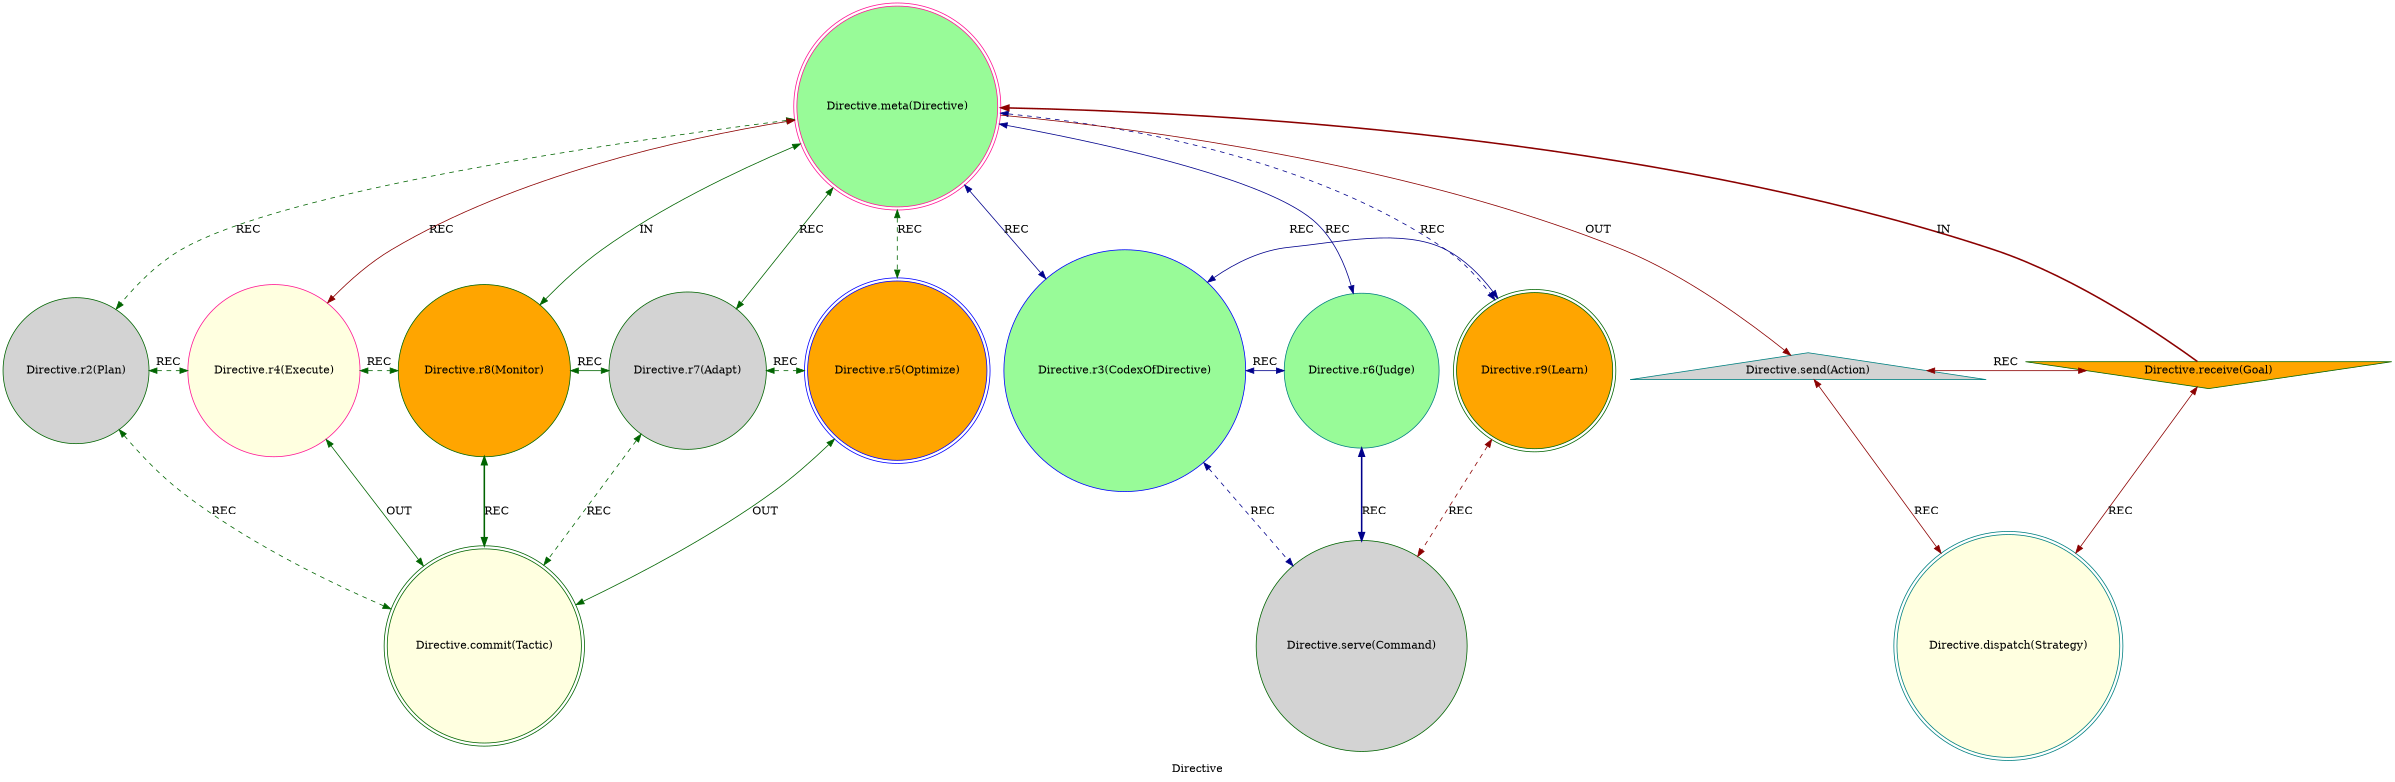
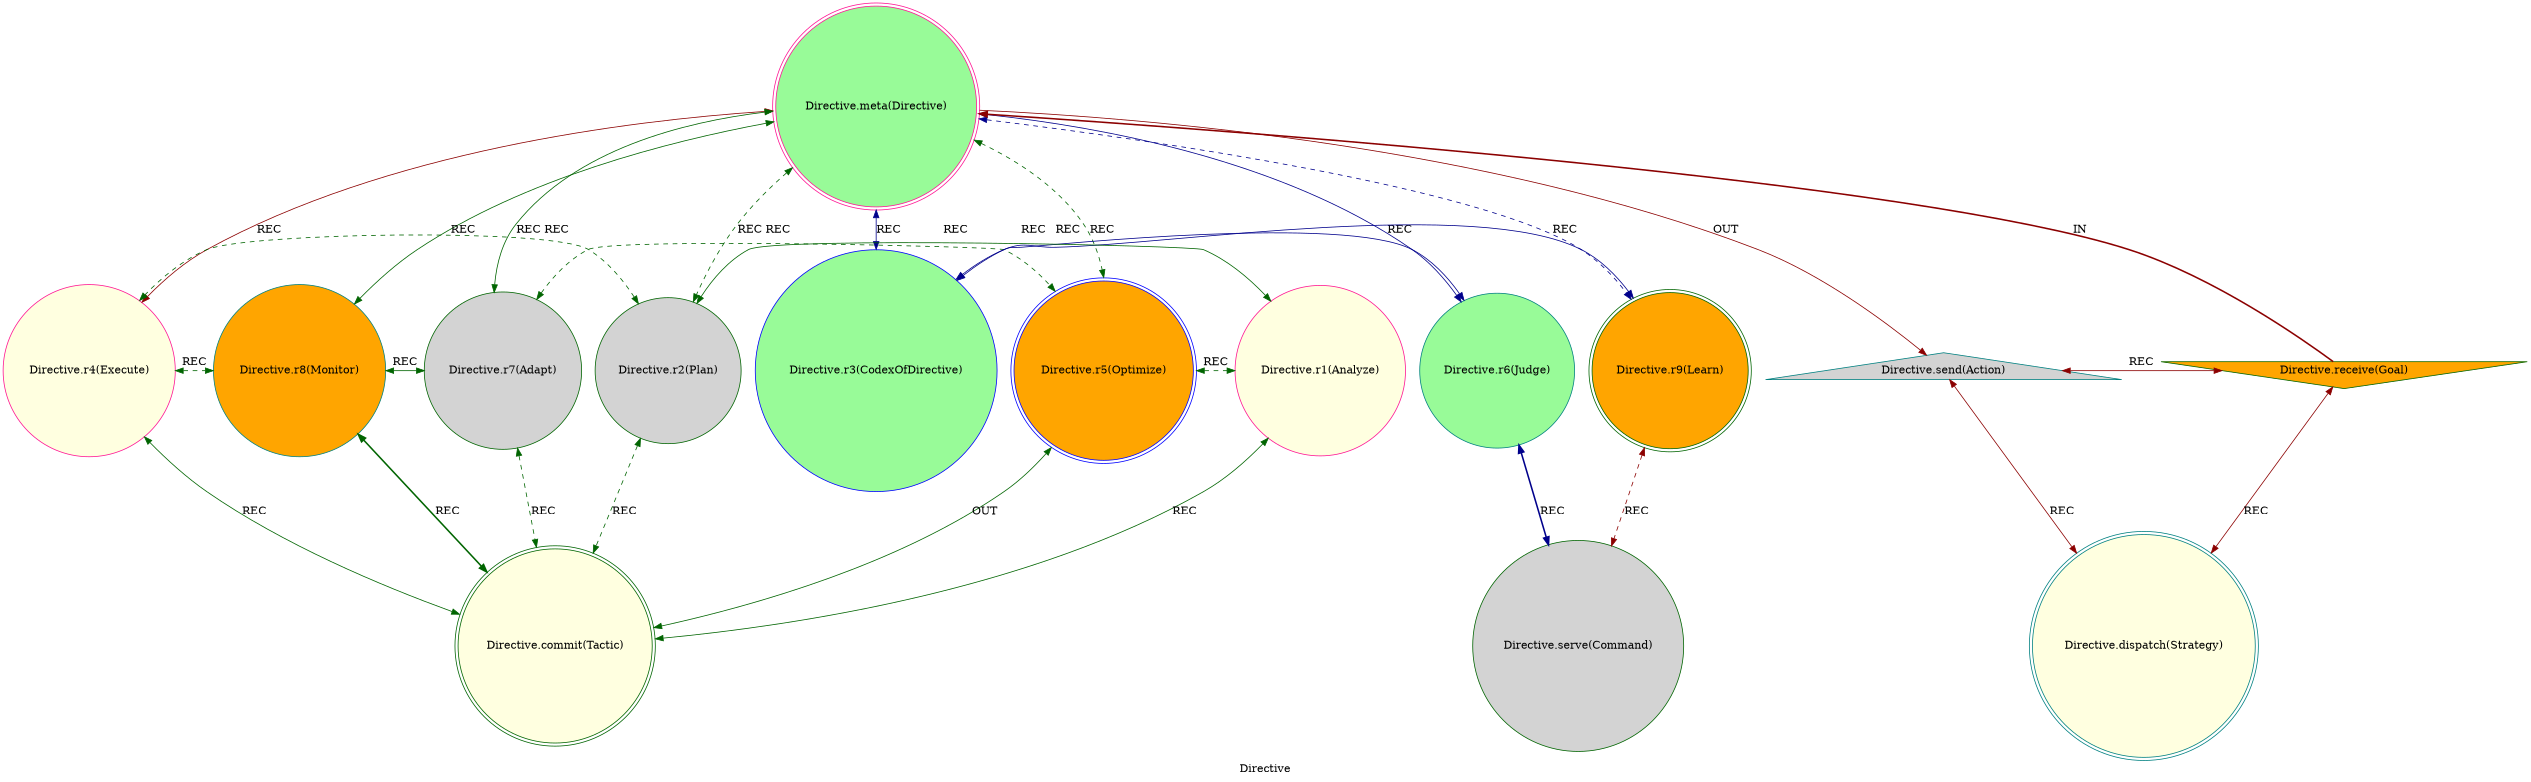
(646, 230) -> (463, 230)
(484, 371) -> (300, 371)
none -> (1320, 371)
(399, 512) -> (254, 512)
(1248, 514) -> none
